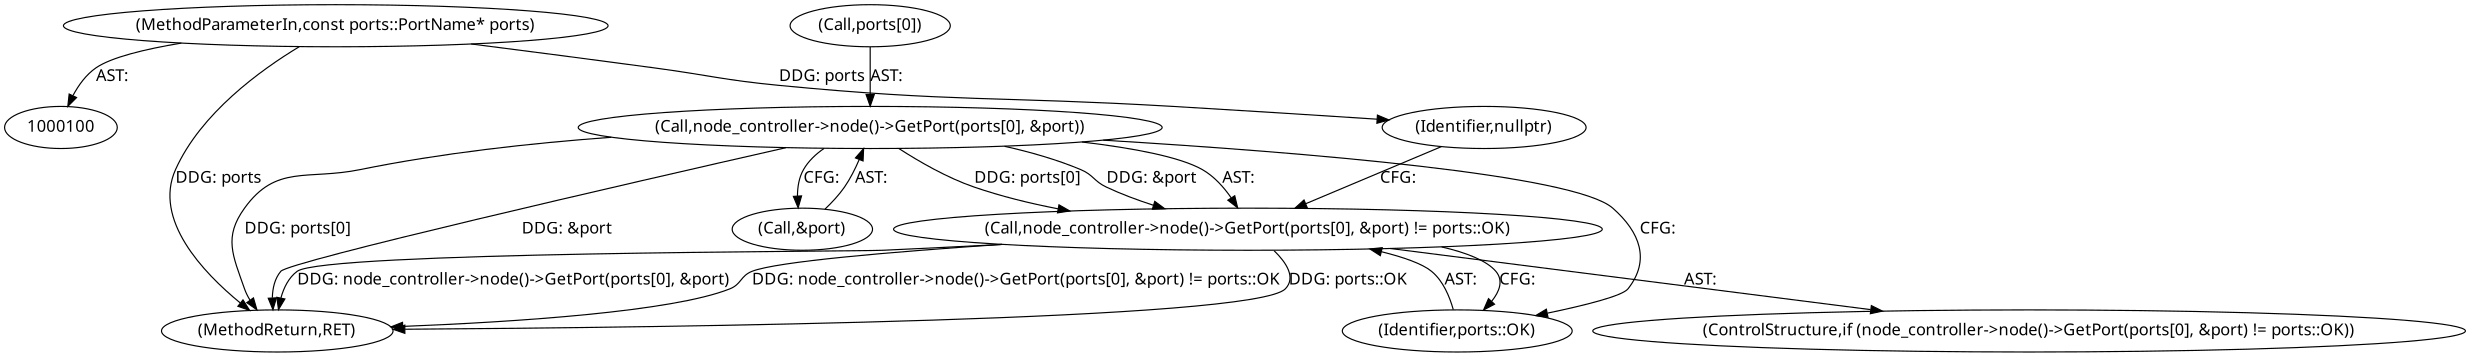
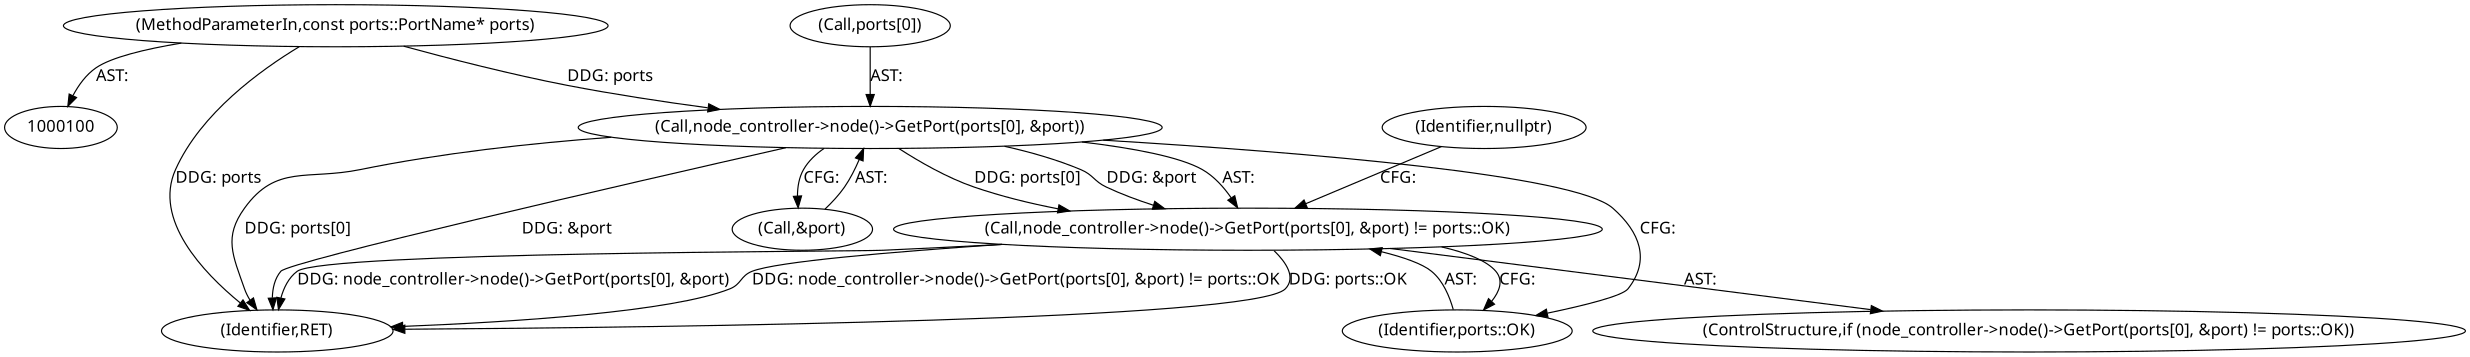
(923, 96) -> (555, 83)
(277, 331) -> (277, 331)
